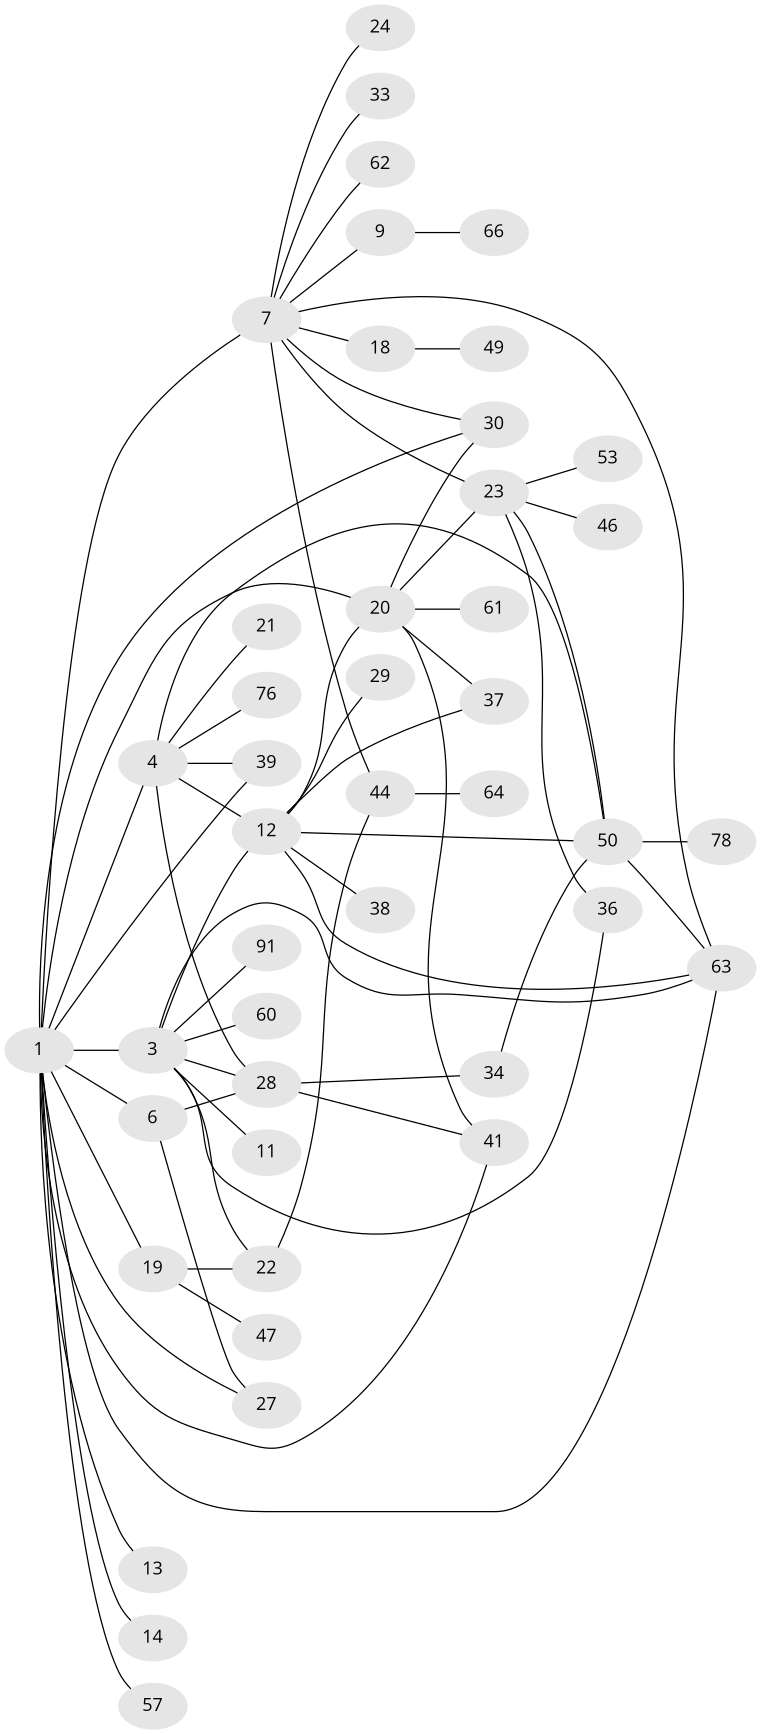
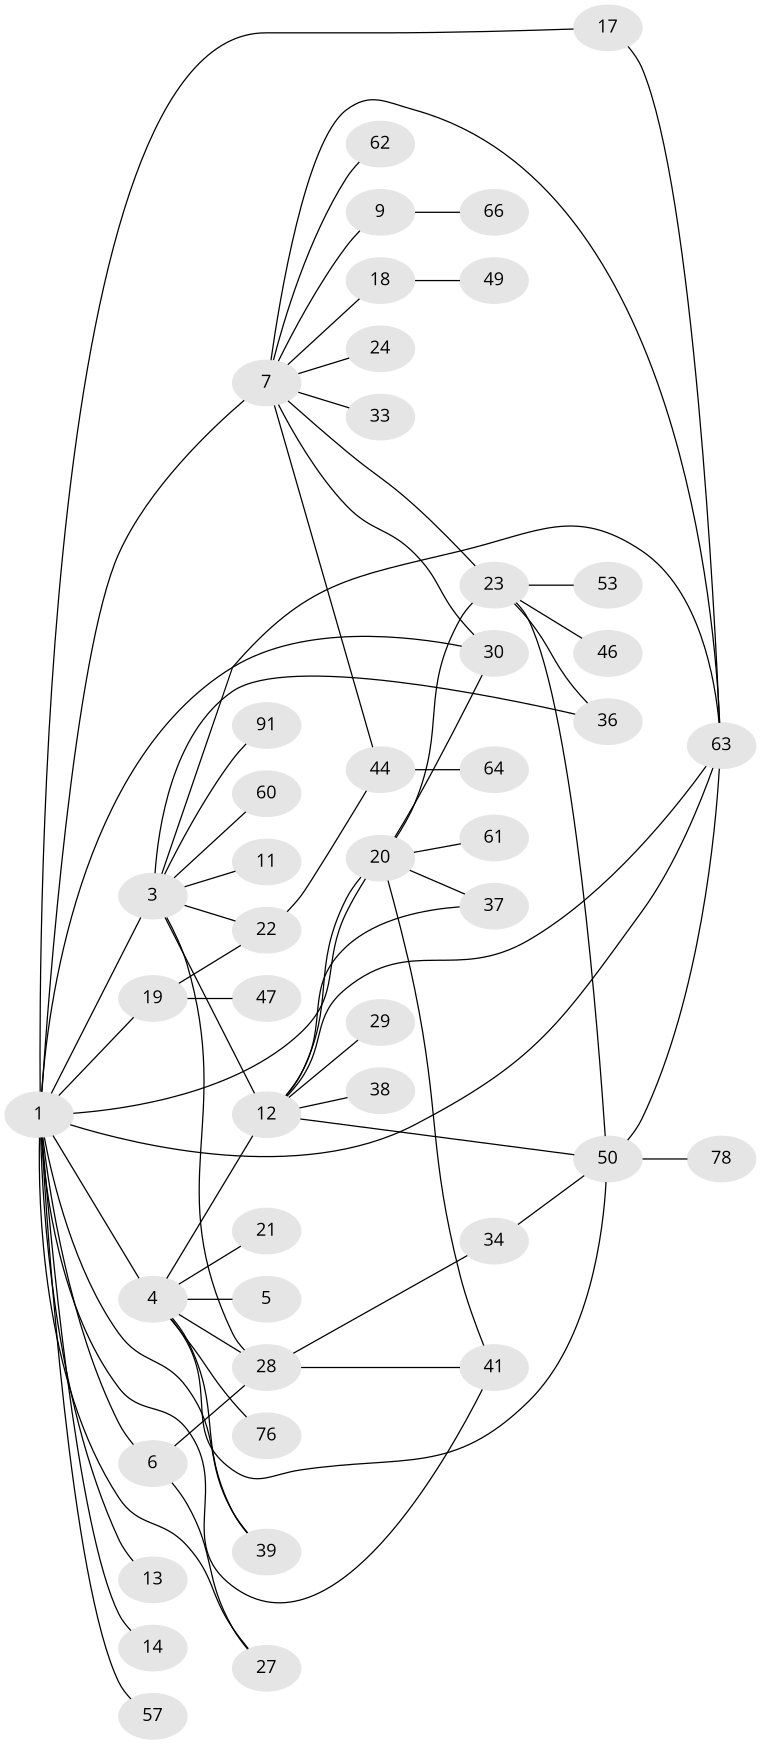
none -> (608, 28)
none -> (267, 1299)
